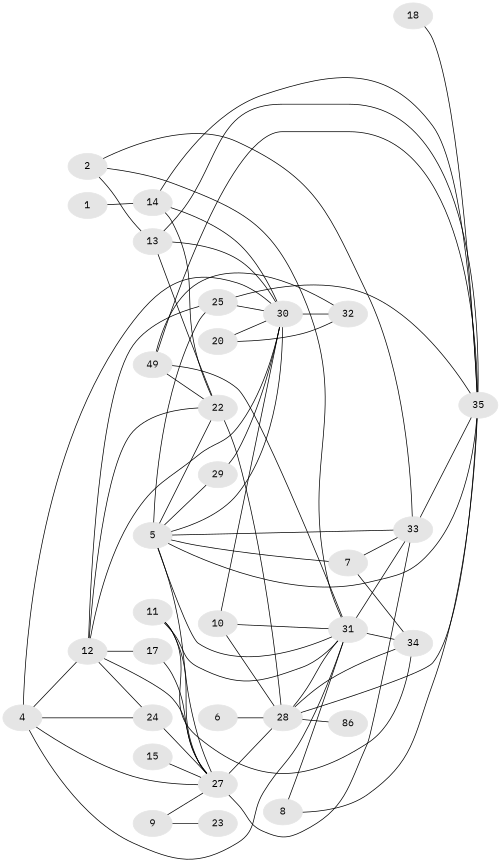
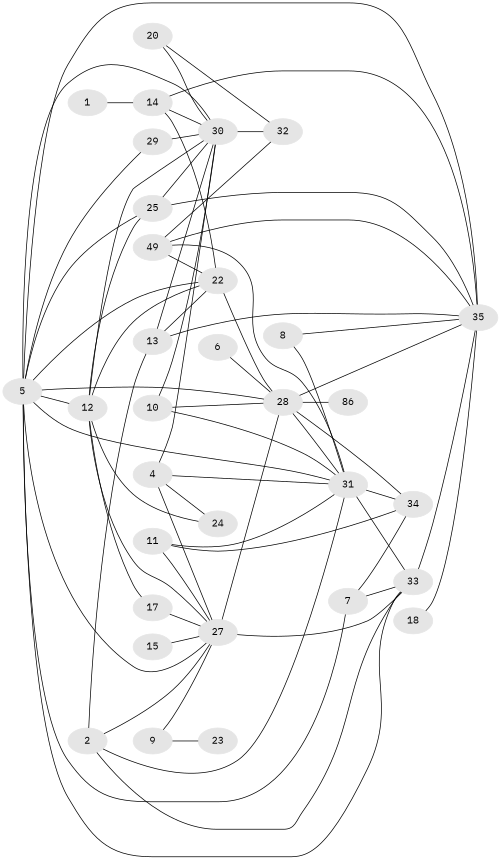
none -> (153, 387)
(55, 684) -> (55, 400)
(185, 751) -> (164, 697)
